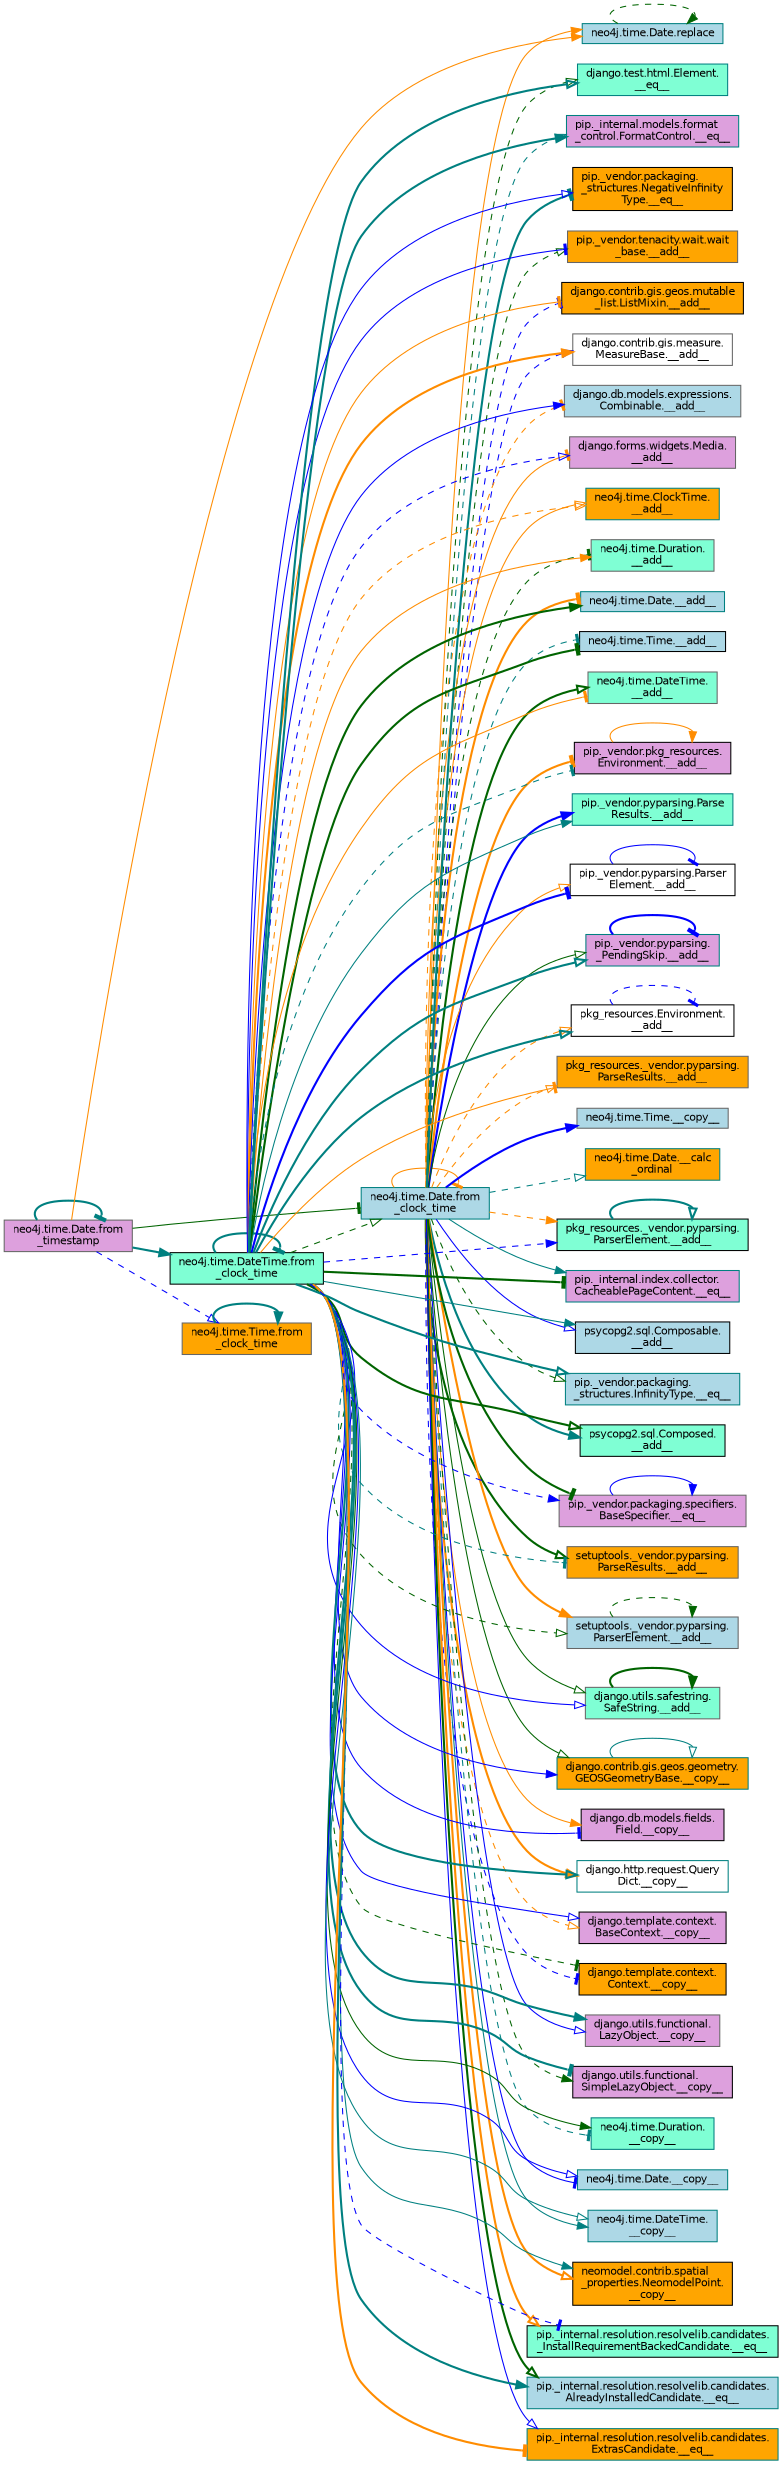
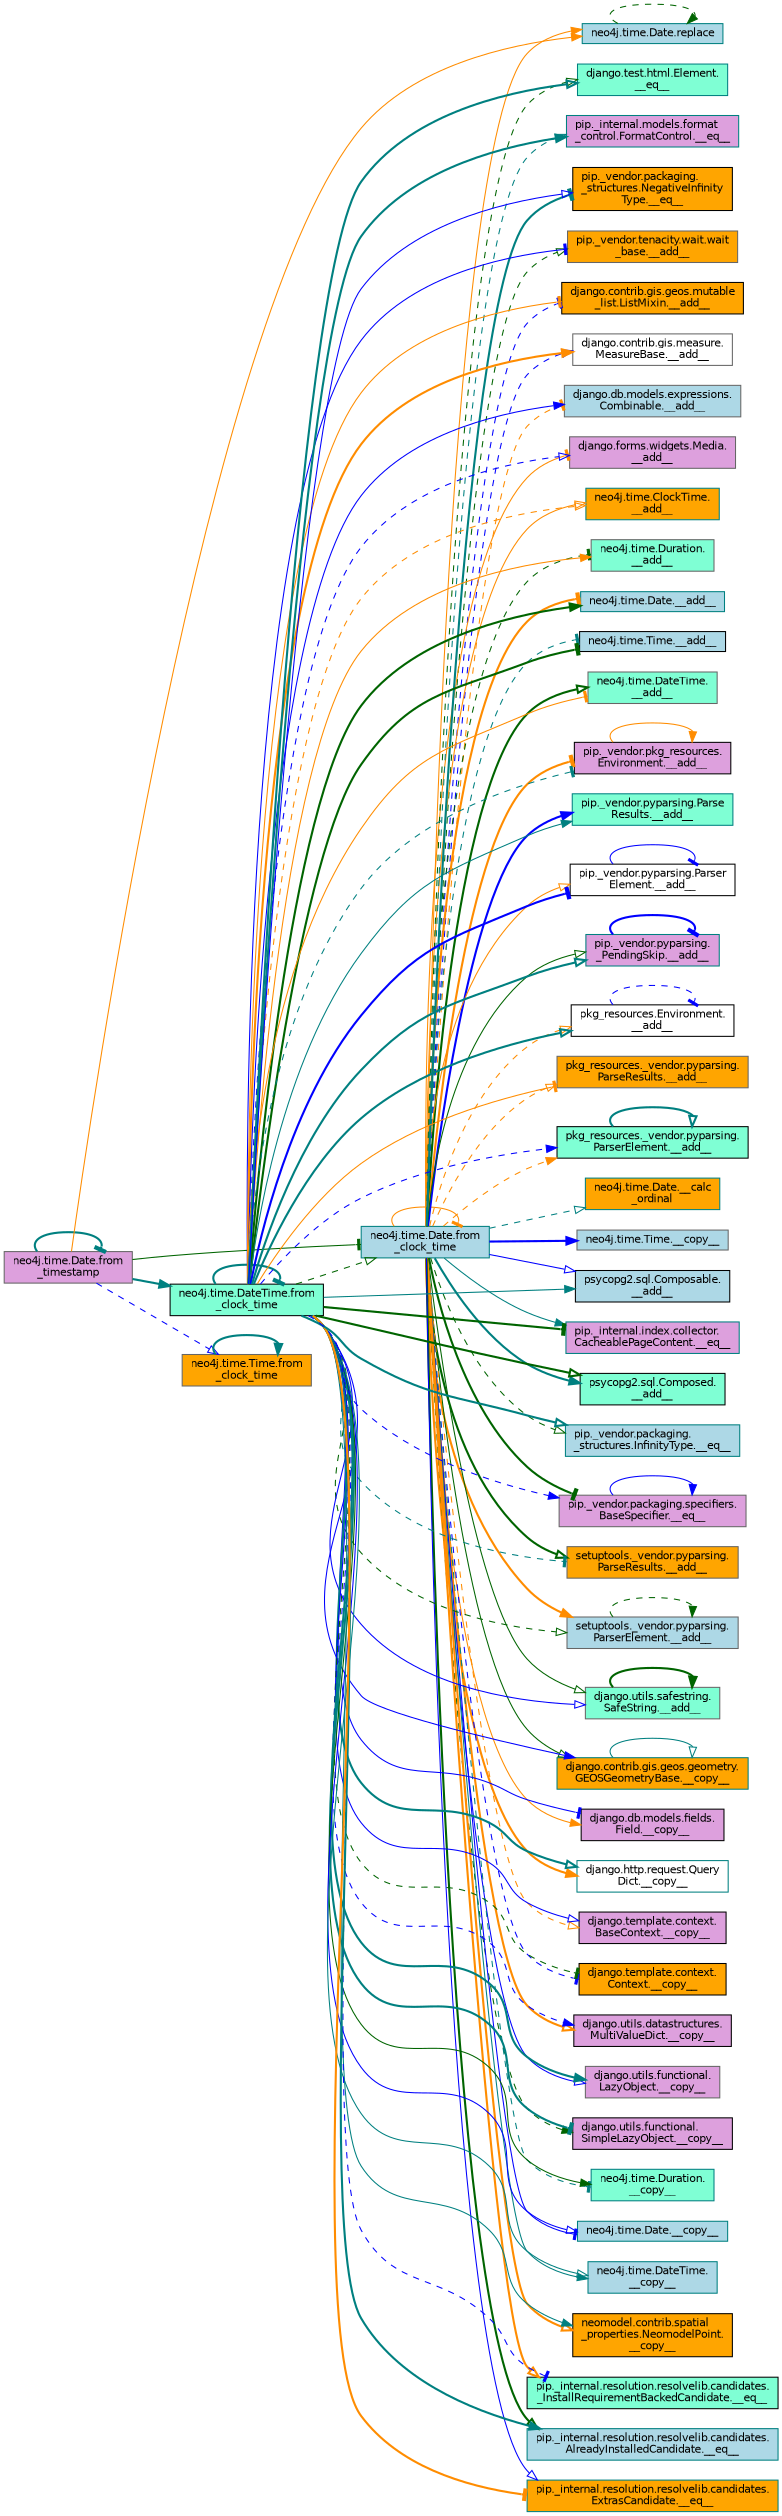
none -> (653, 2031)
